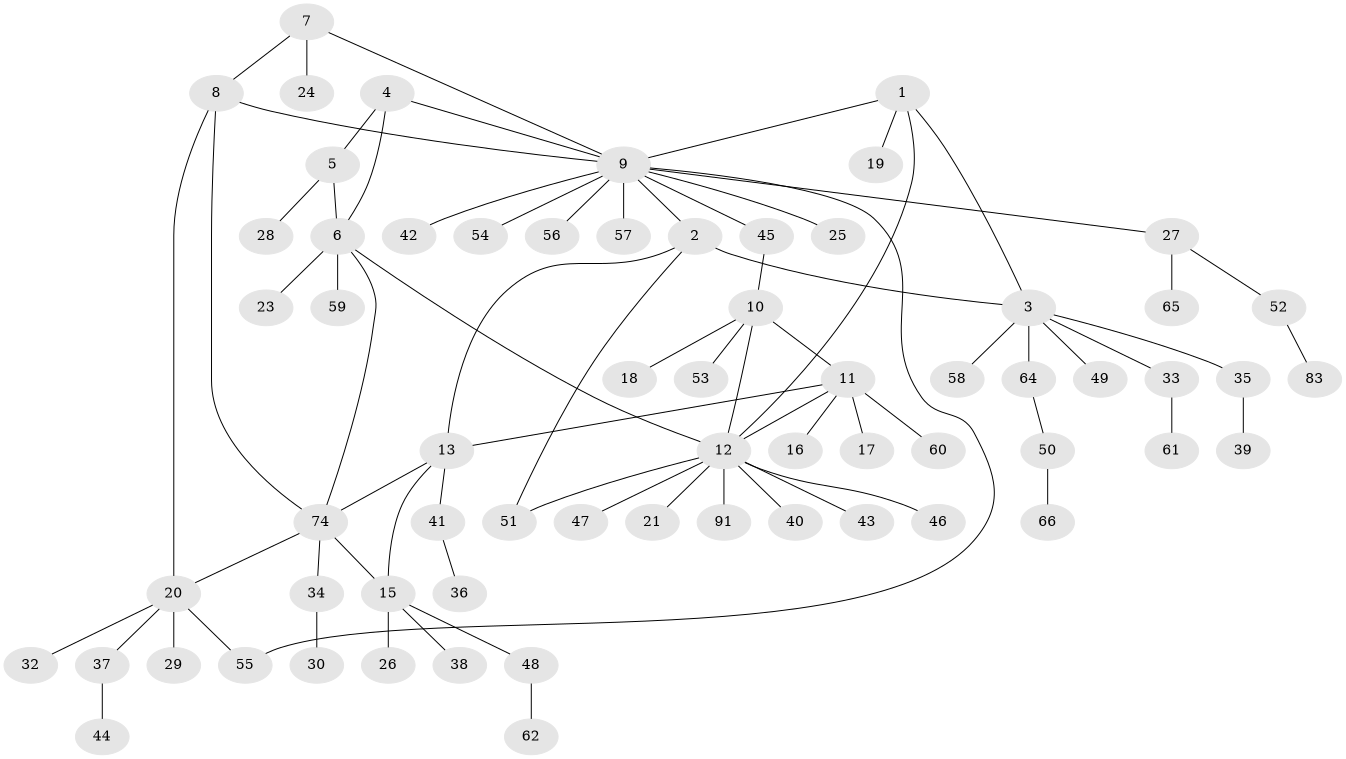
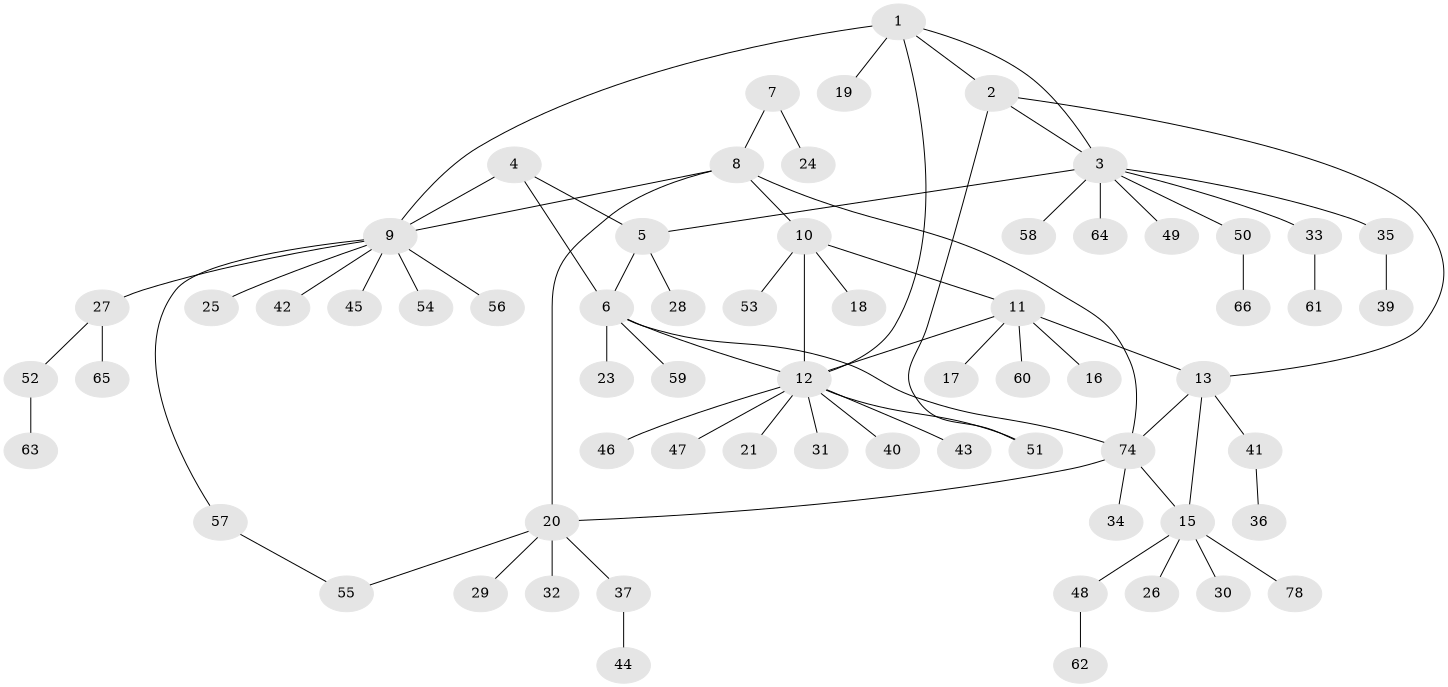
(465, 93) -> none
(659, 200) -> (946, 58)
none -> (871, 201)
(761, 272) -> (771, 201)
(1315, 379) -> (31, 451)
(1038, 415) -> (1172, 201)
(724, 522) -> (821, 451)
(924, 575) -> (283, 558)
(317, 630) -> (1206, 558)
(460, 665) -> (1295, 594)
